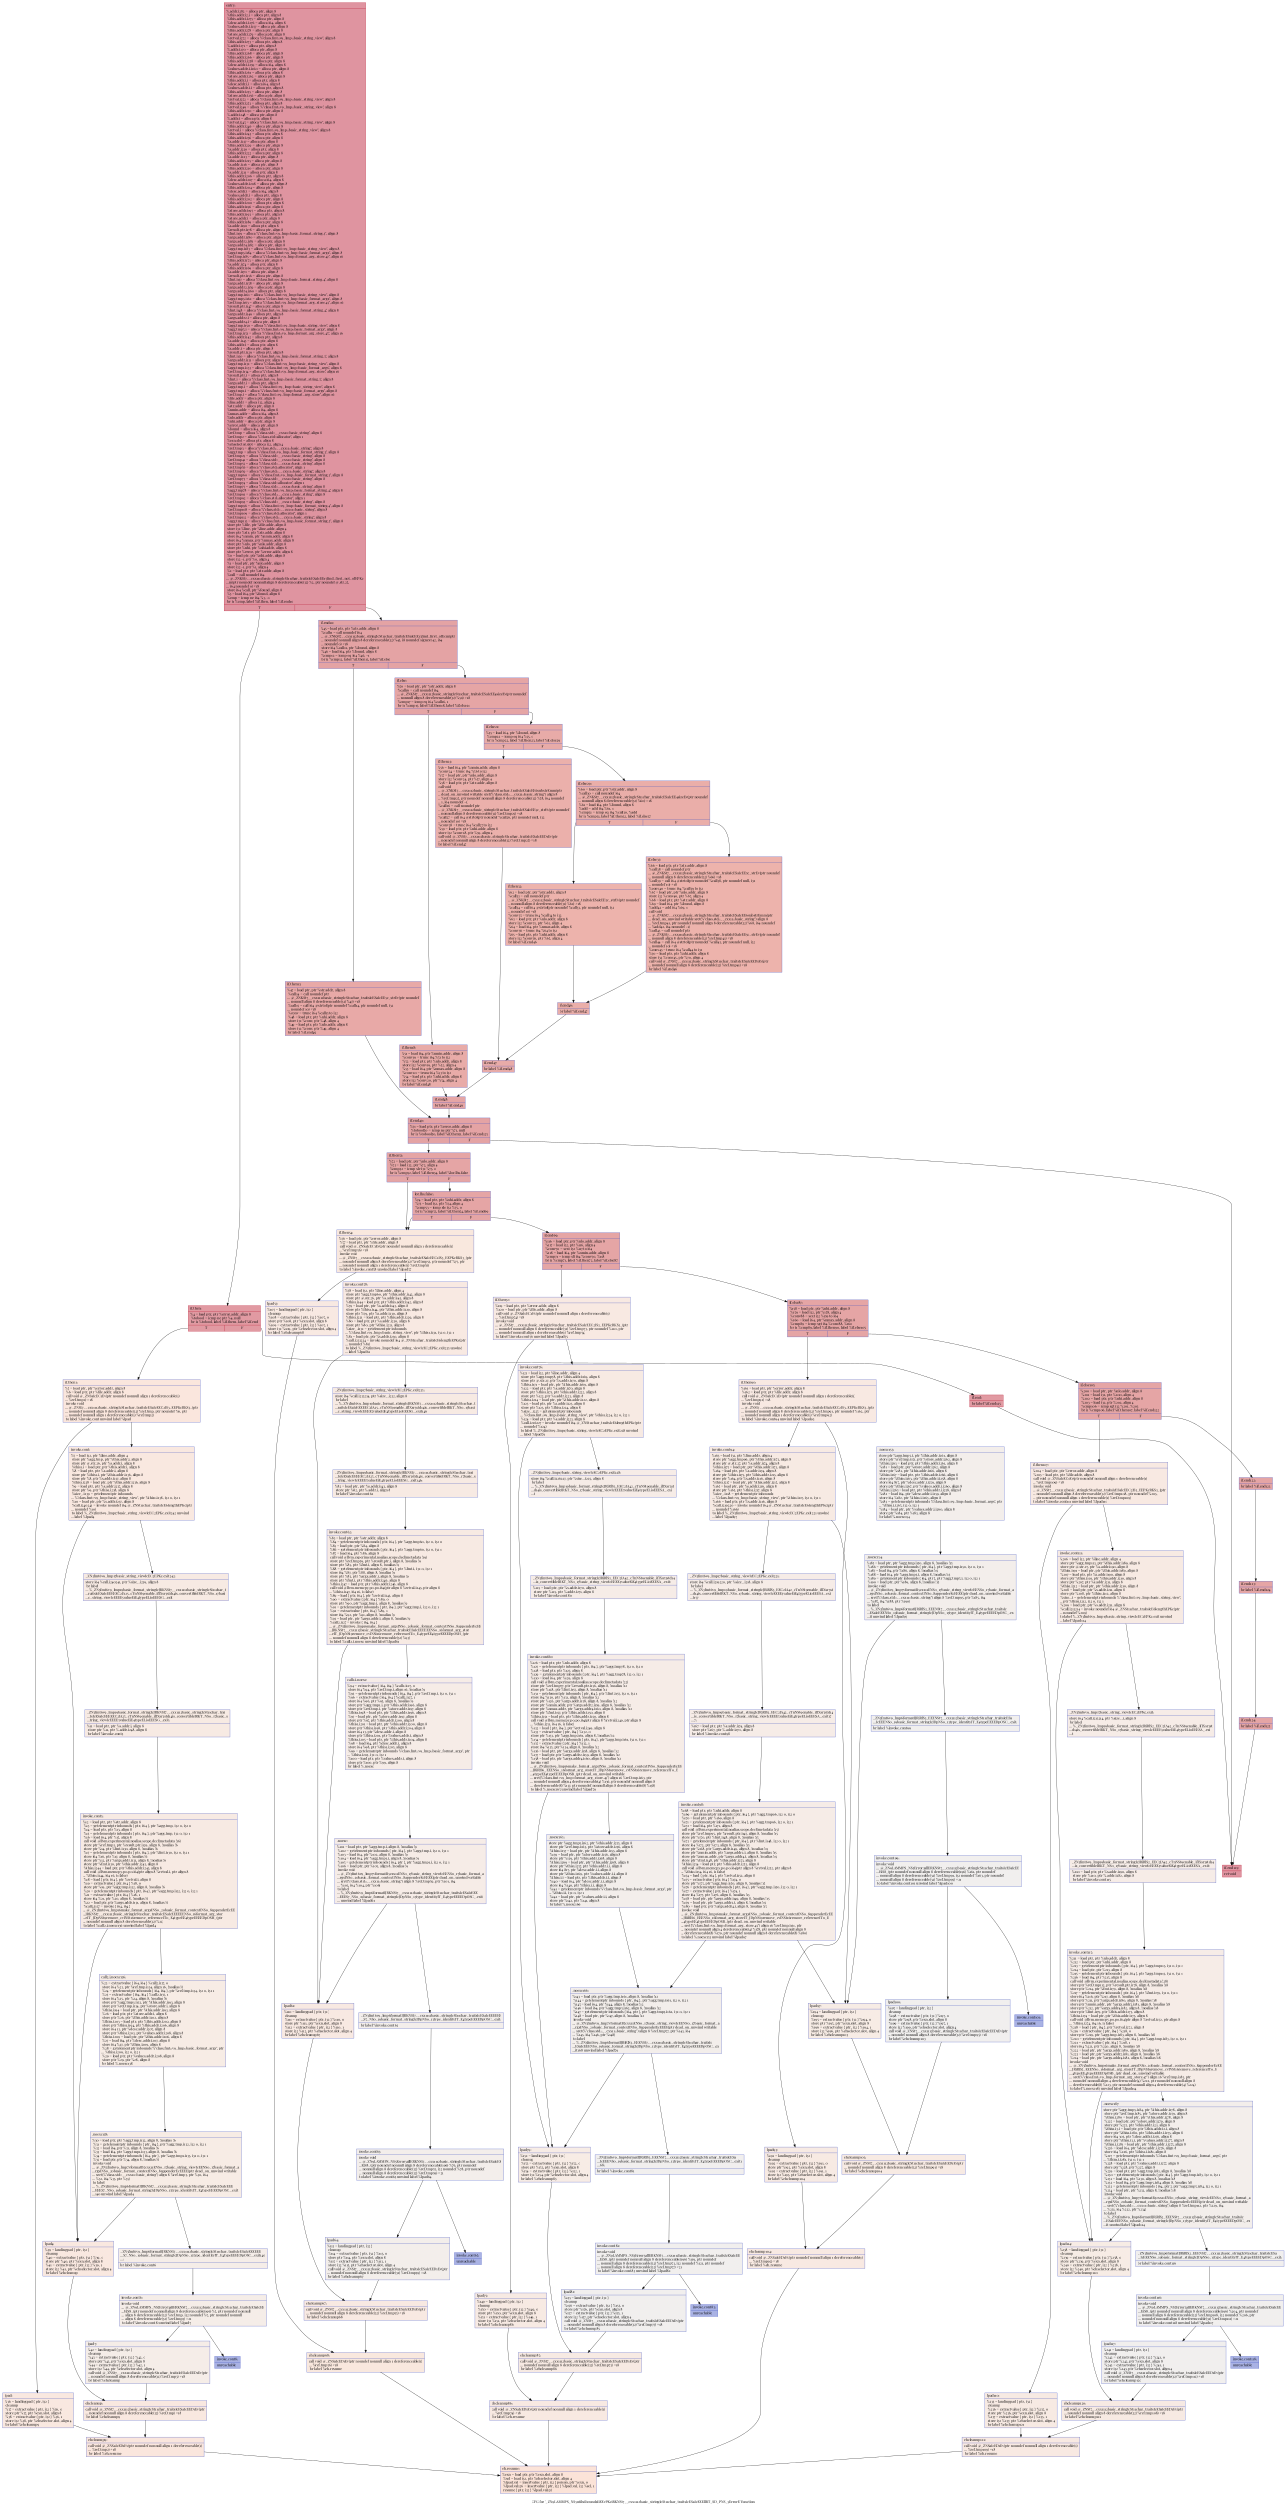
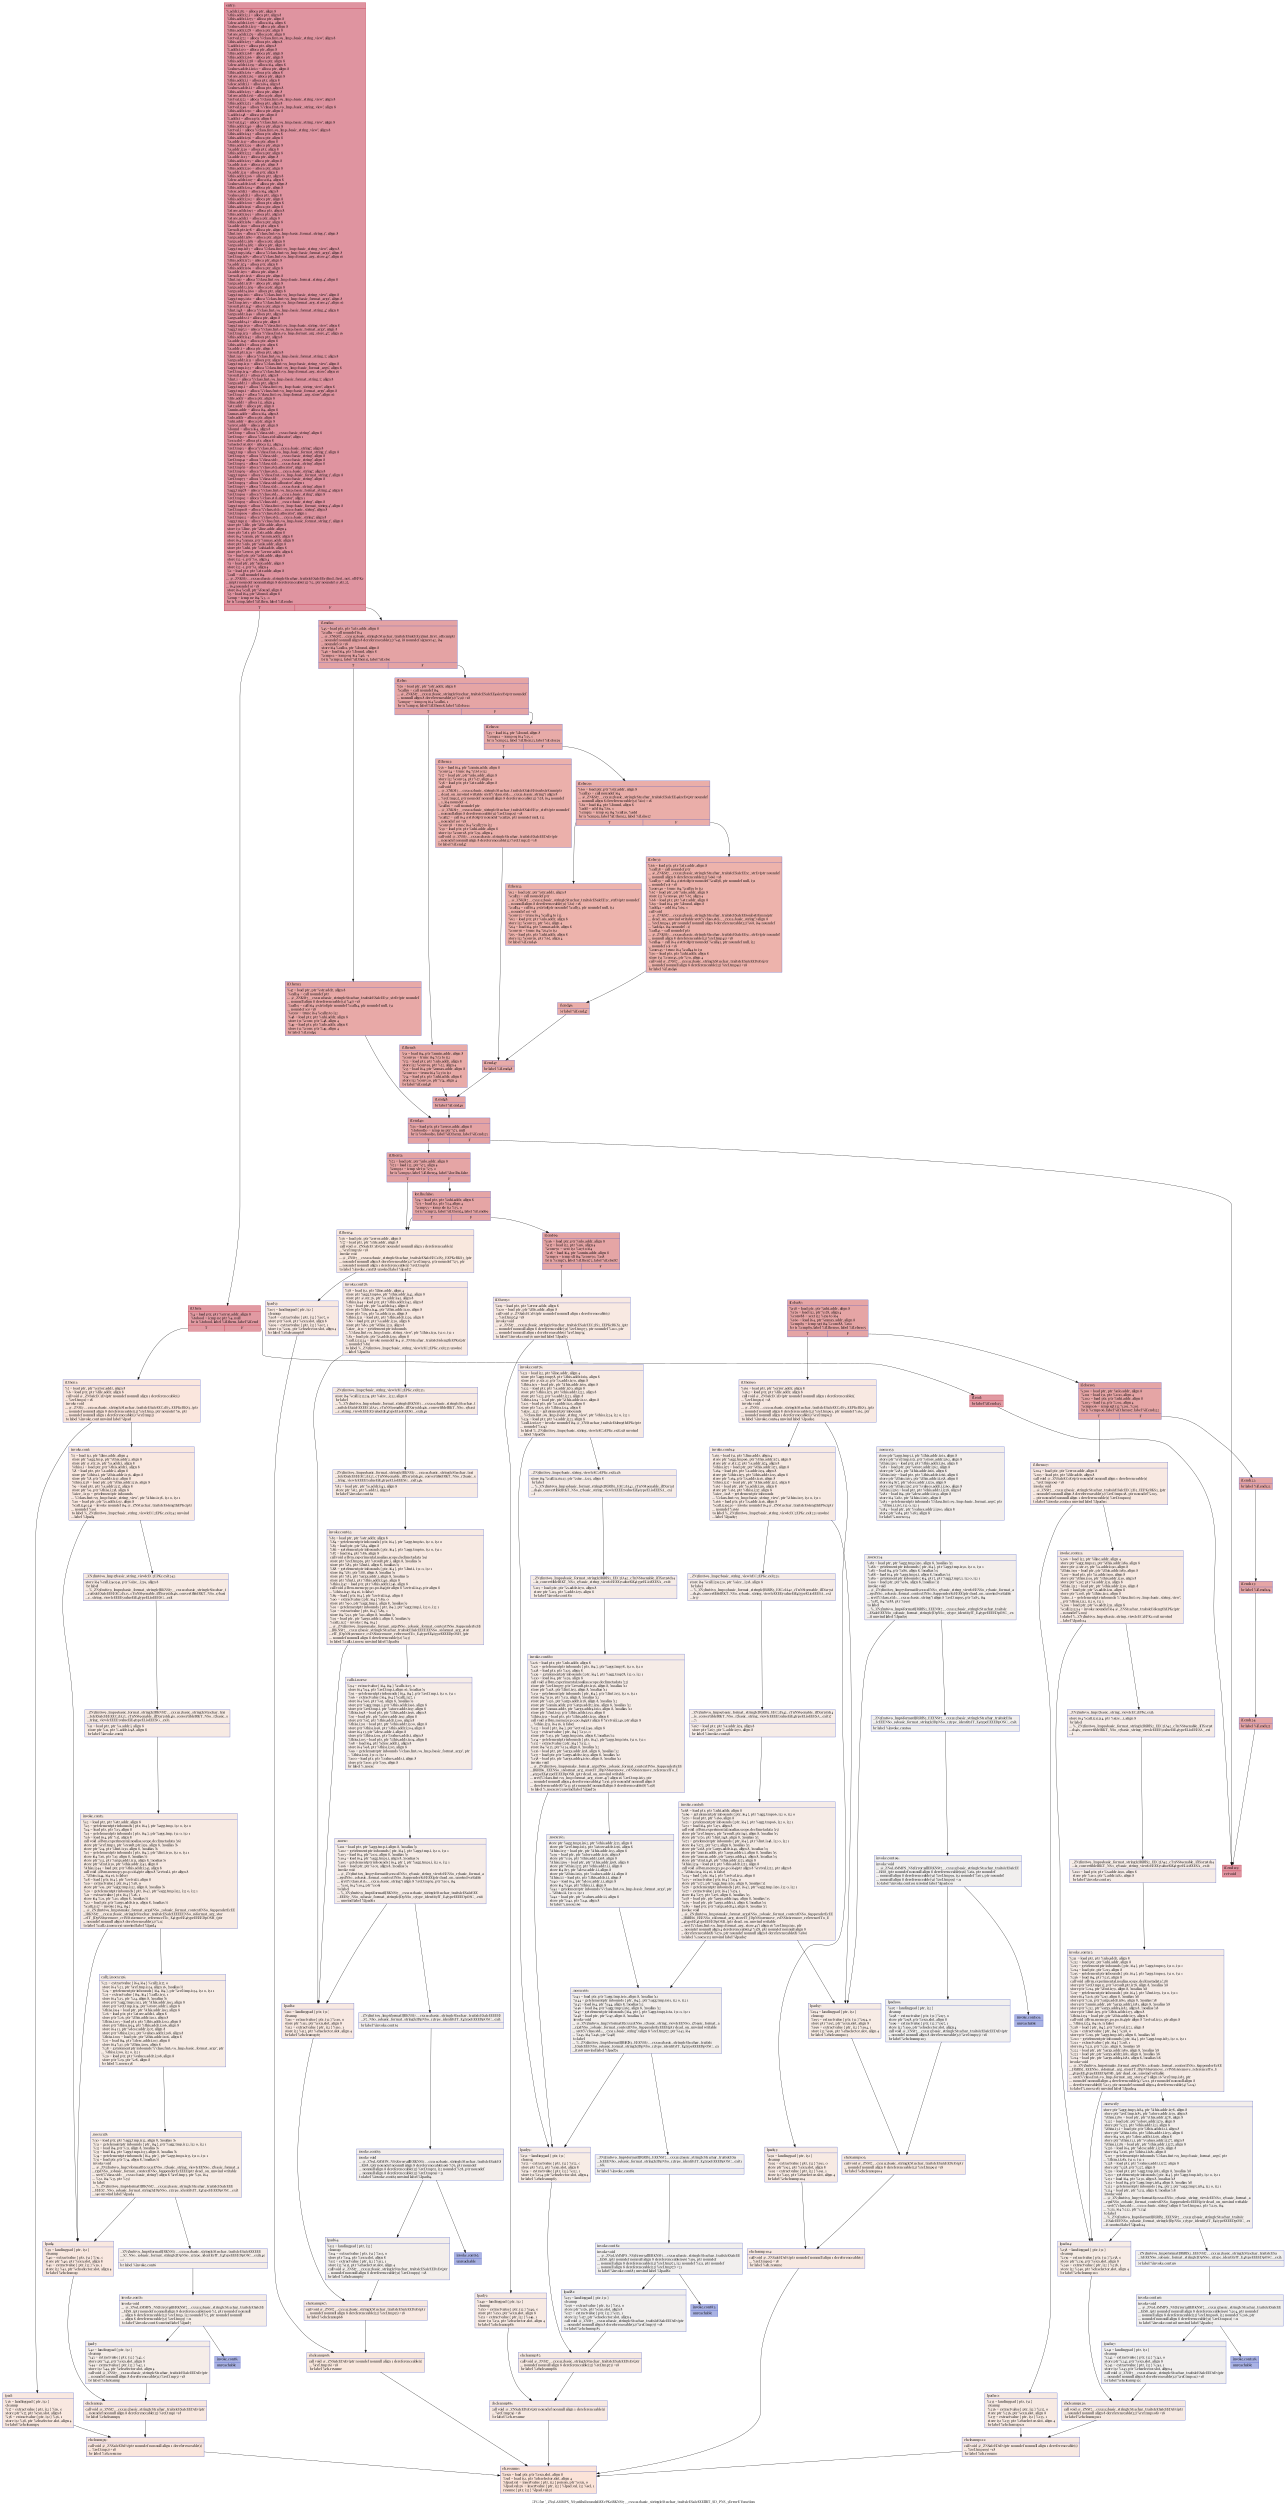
(573, 973) -> none
(704, 1277) -> none
